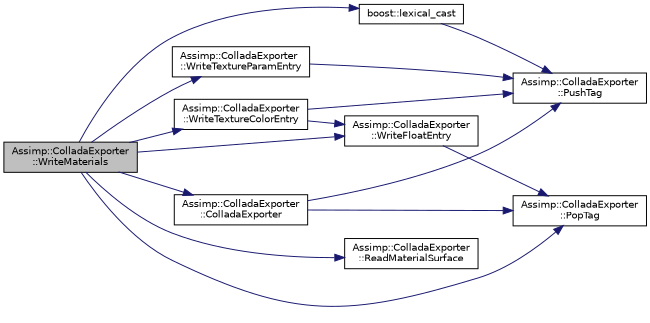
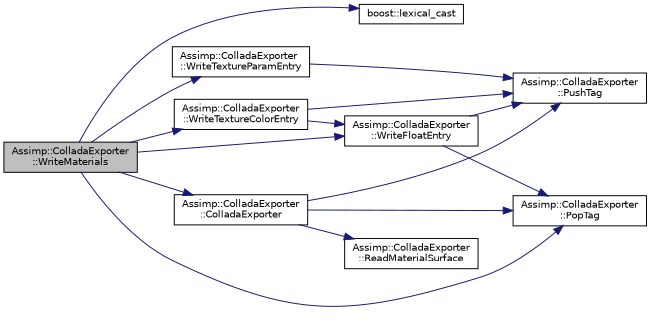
(493, 44) -> (491, 111)
(200, 242) -> (321, 230)
